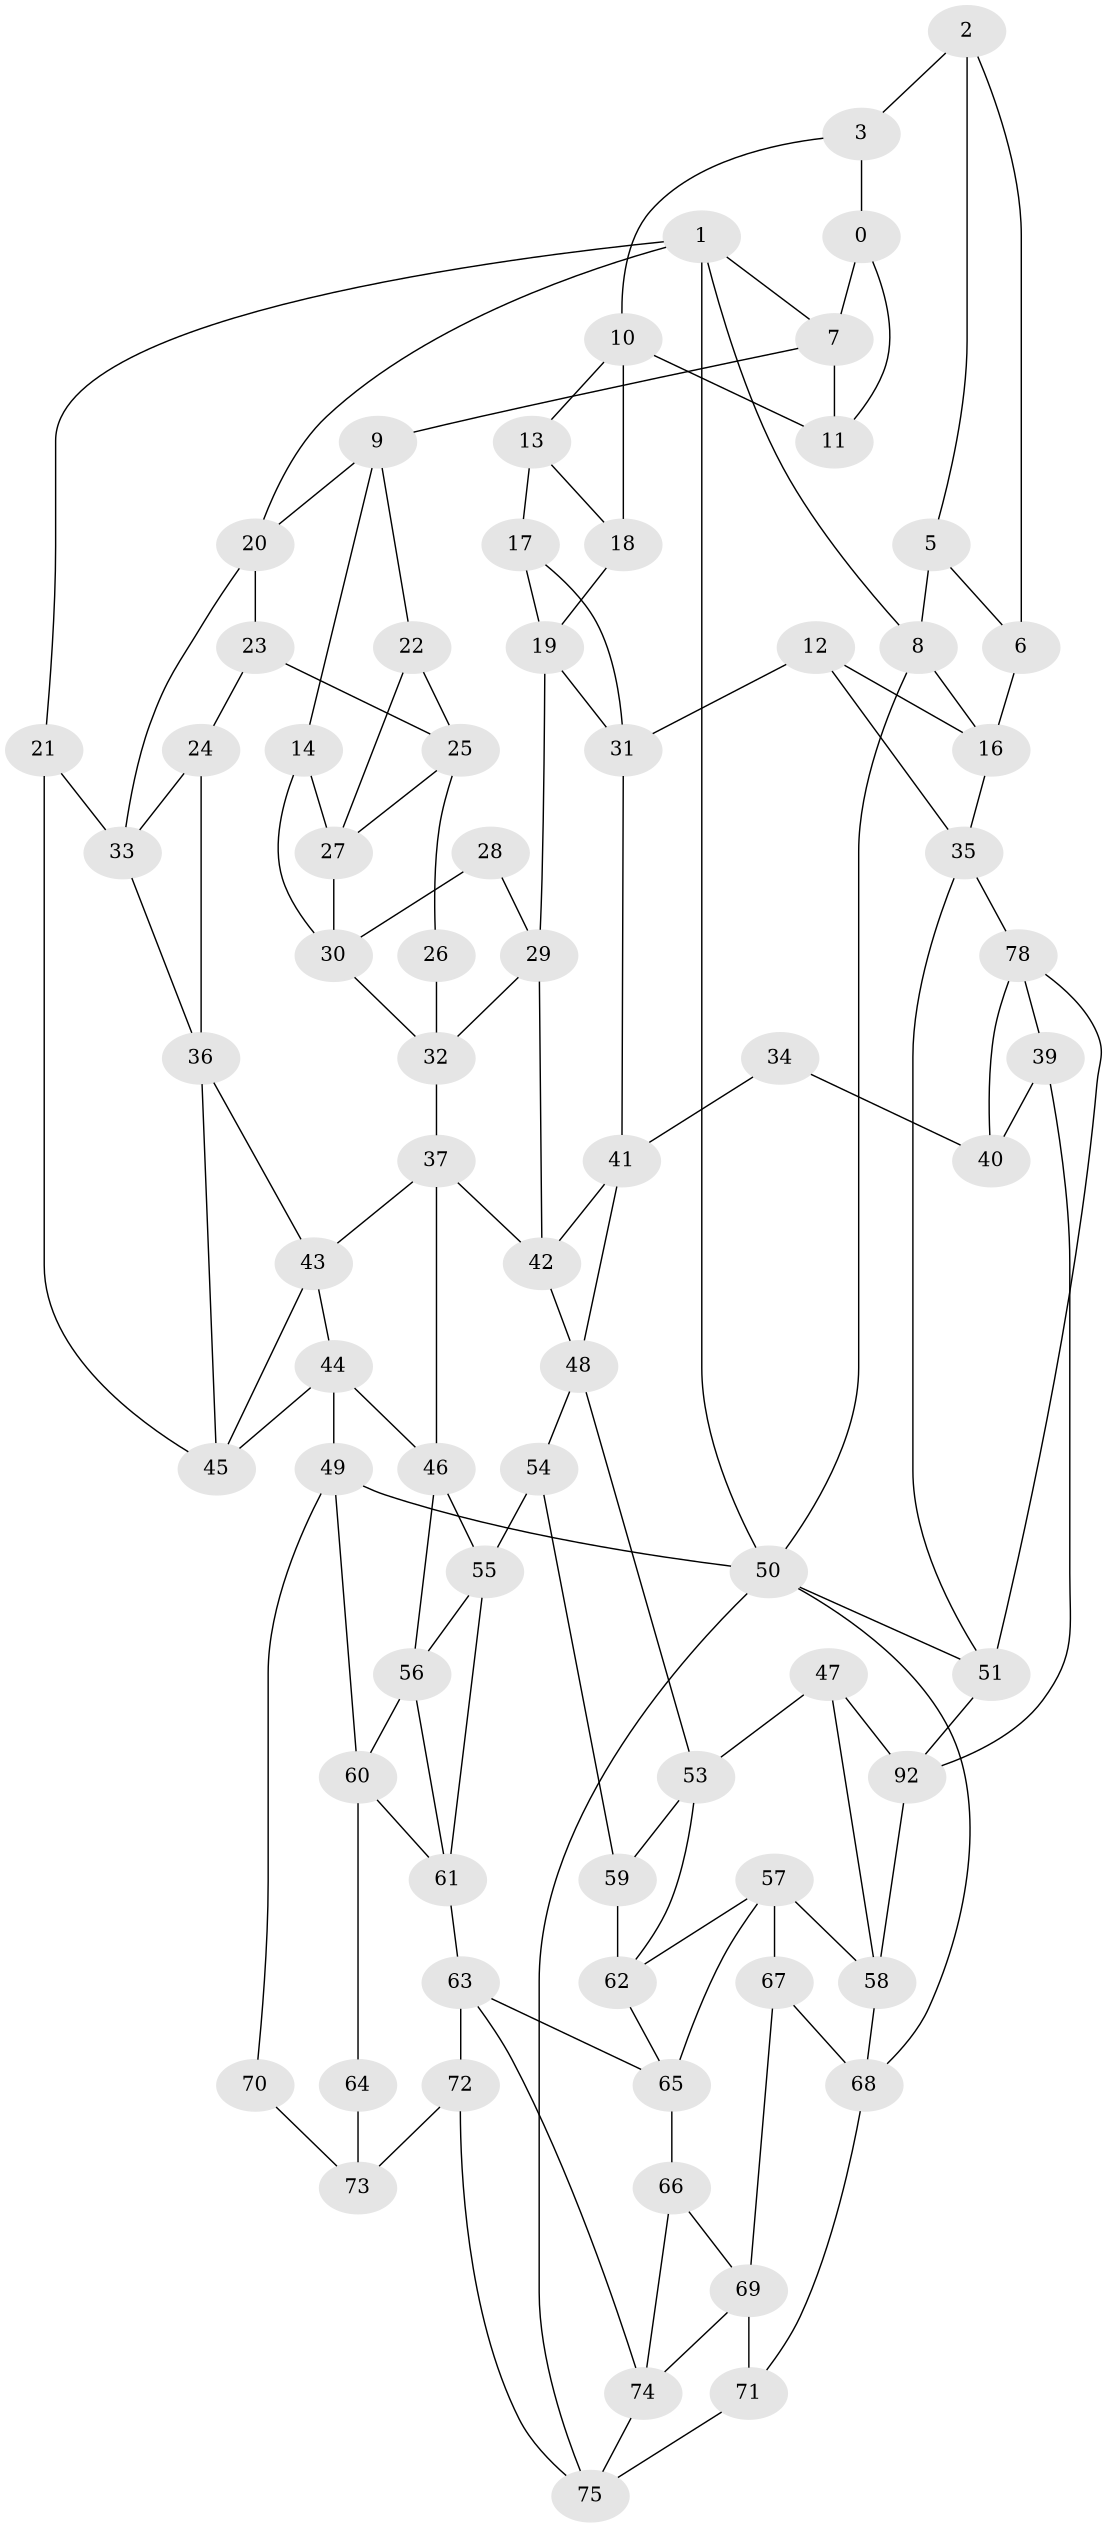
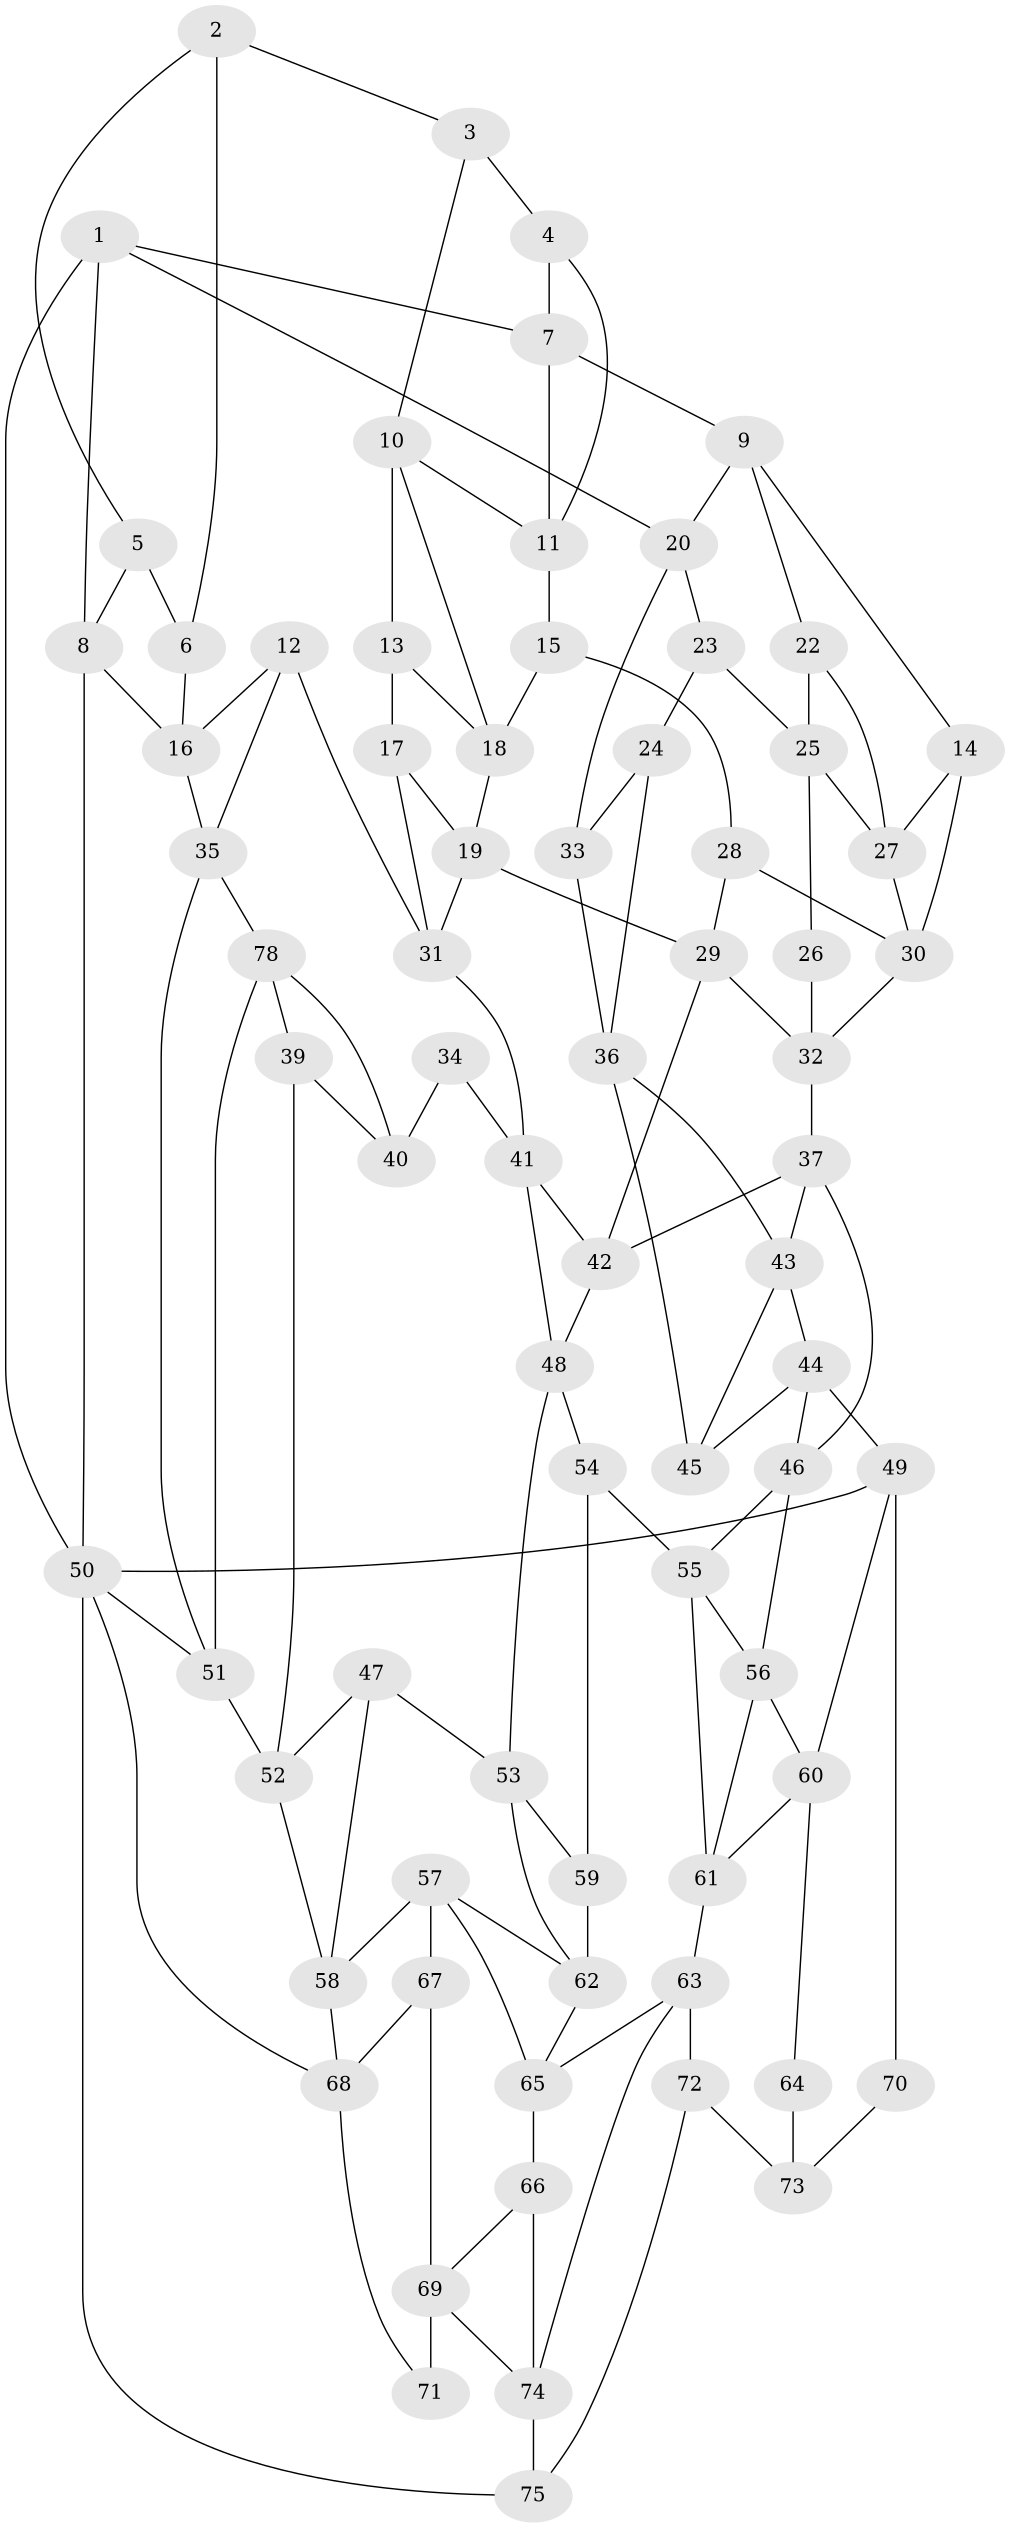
(862, 237) -> (549, 237)
none -> (549, 648)
(44, 750) -> none
(907, 1777) -> (274, 1777)
(670, 2445) -> none
